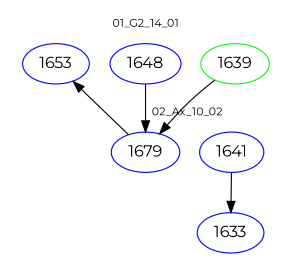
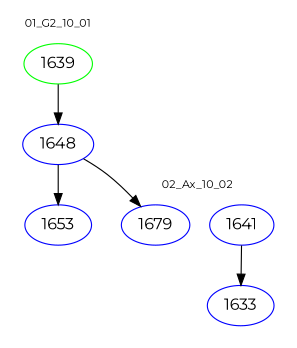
(146, 24) -> (58, 24)
(182, 109) -> (58, 99)
(110, 117) -> (58, 179)
